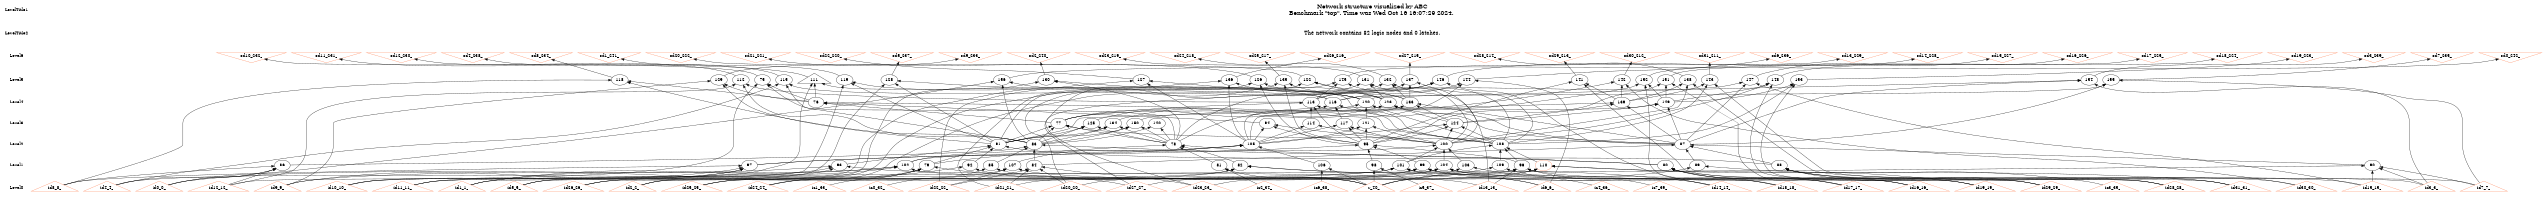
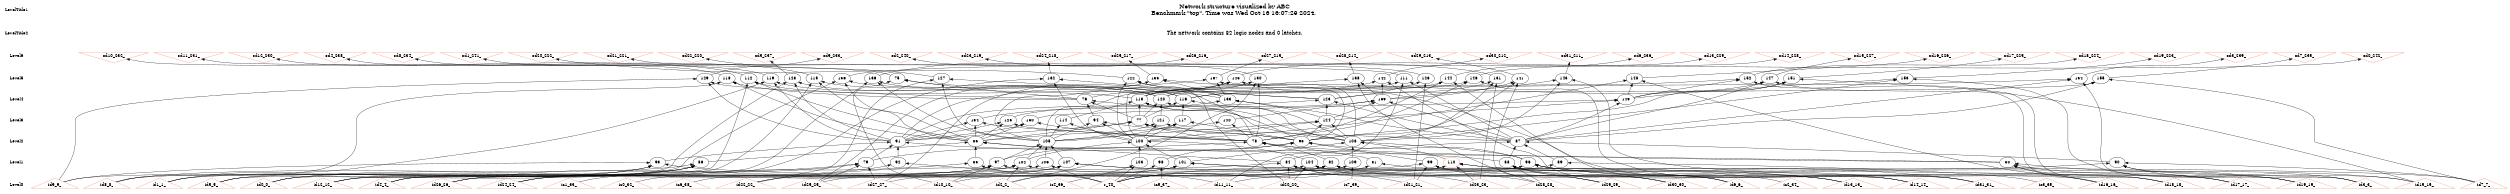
(814, 80) -> (1404, 78)
none -> (1313, 109)
(1297, 131) -> none
none -> (1372, 171)
